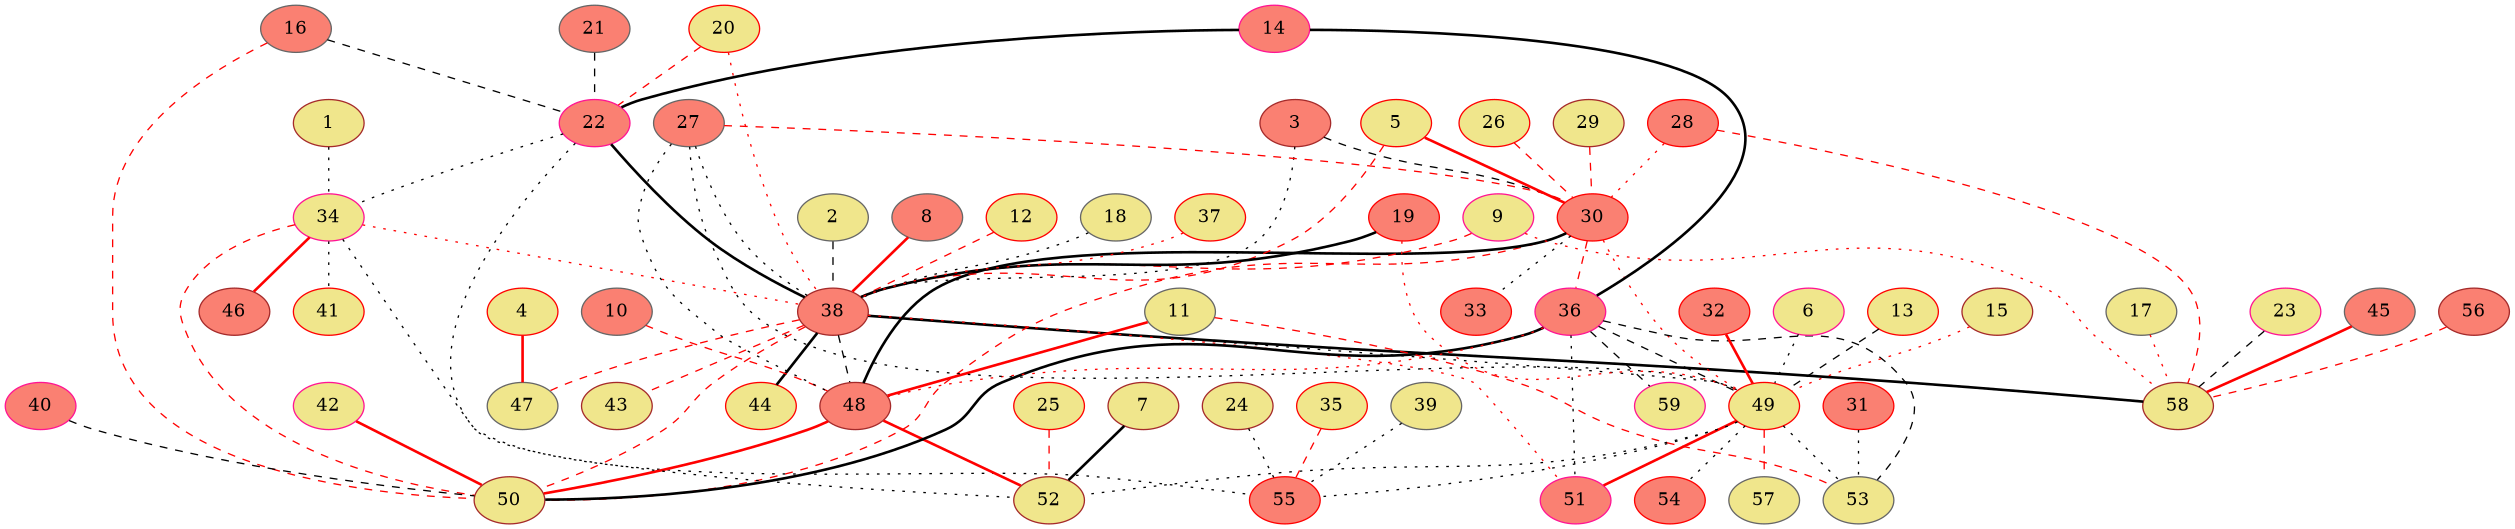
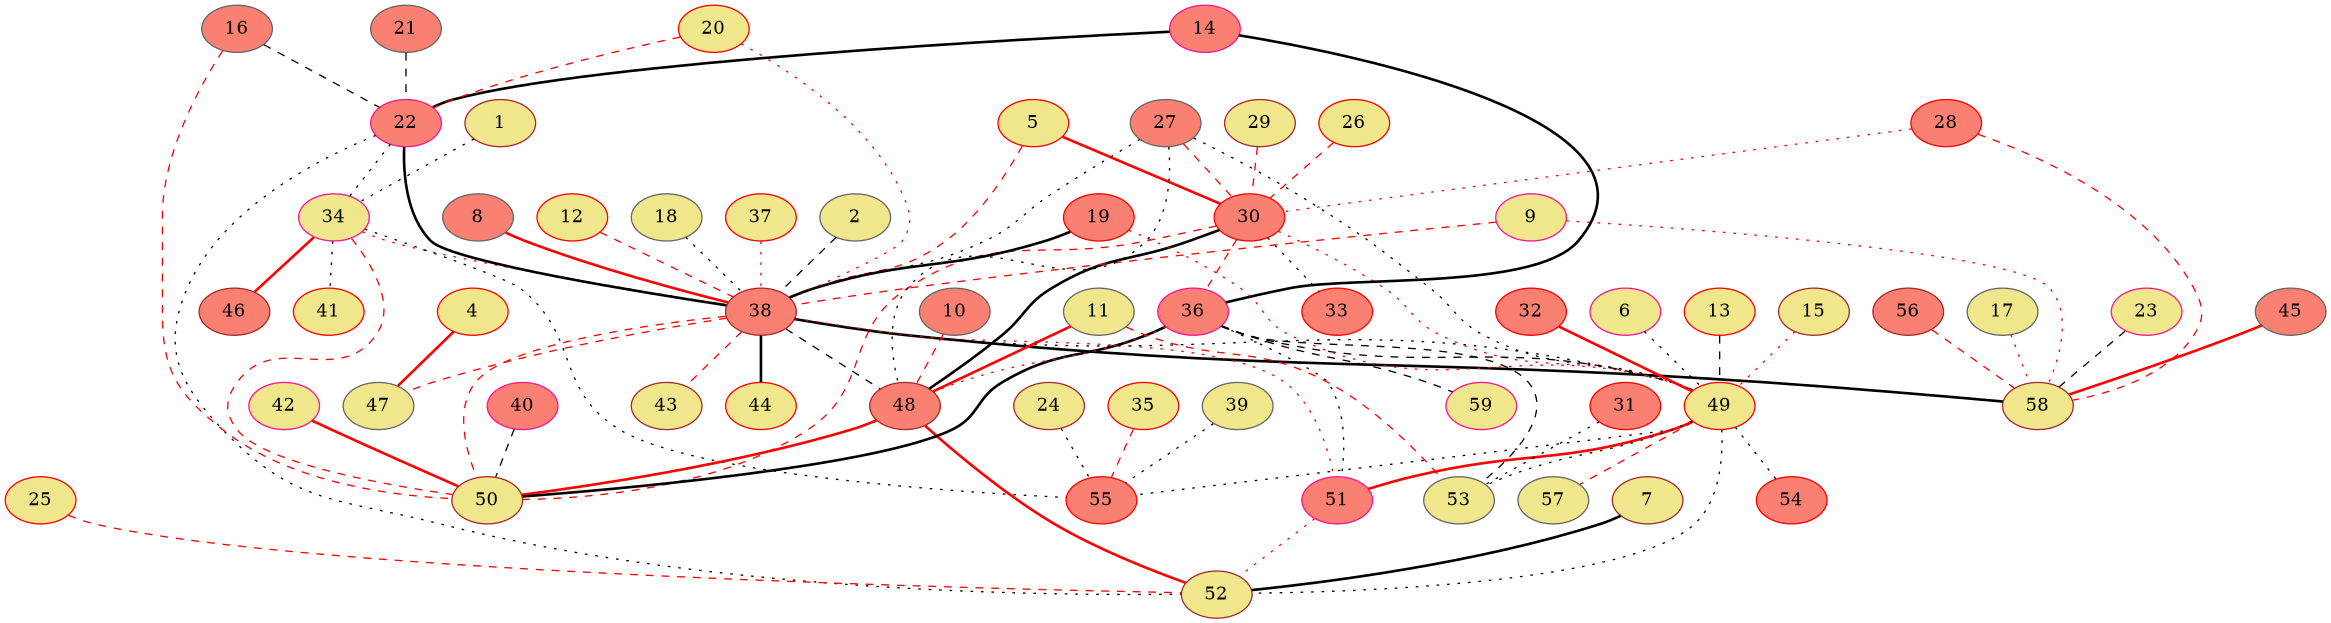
(1295, 123) -> none
none -> (1277, 548)
